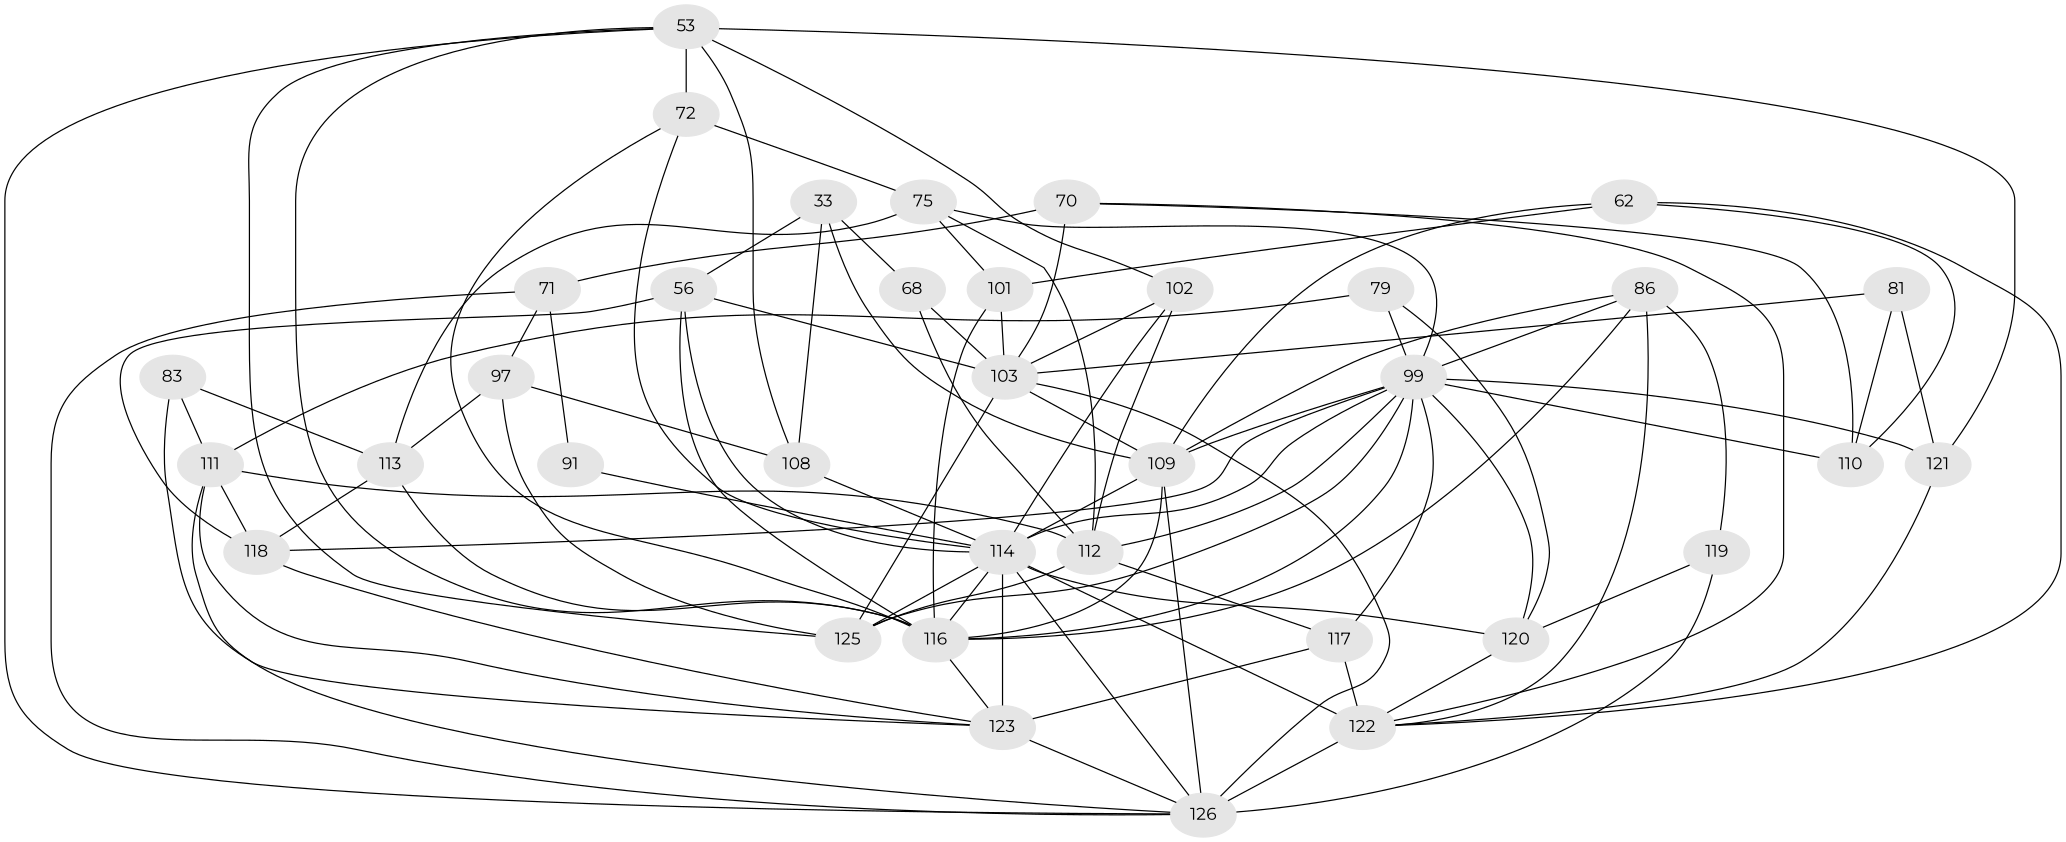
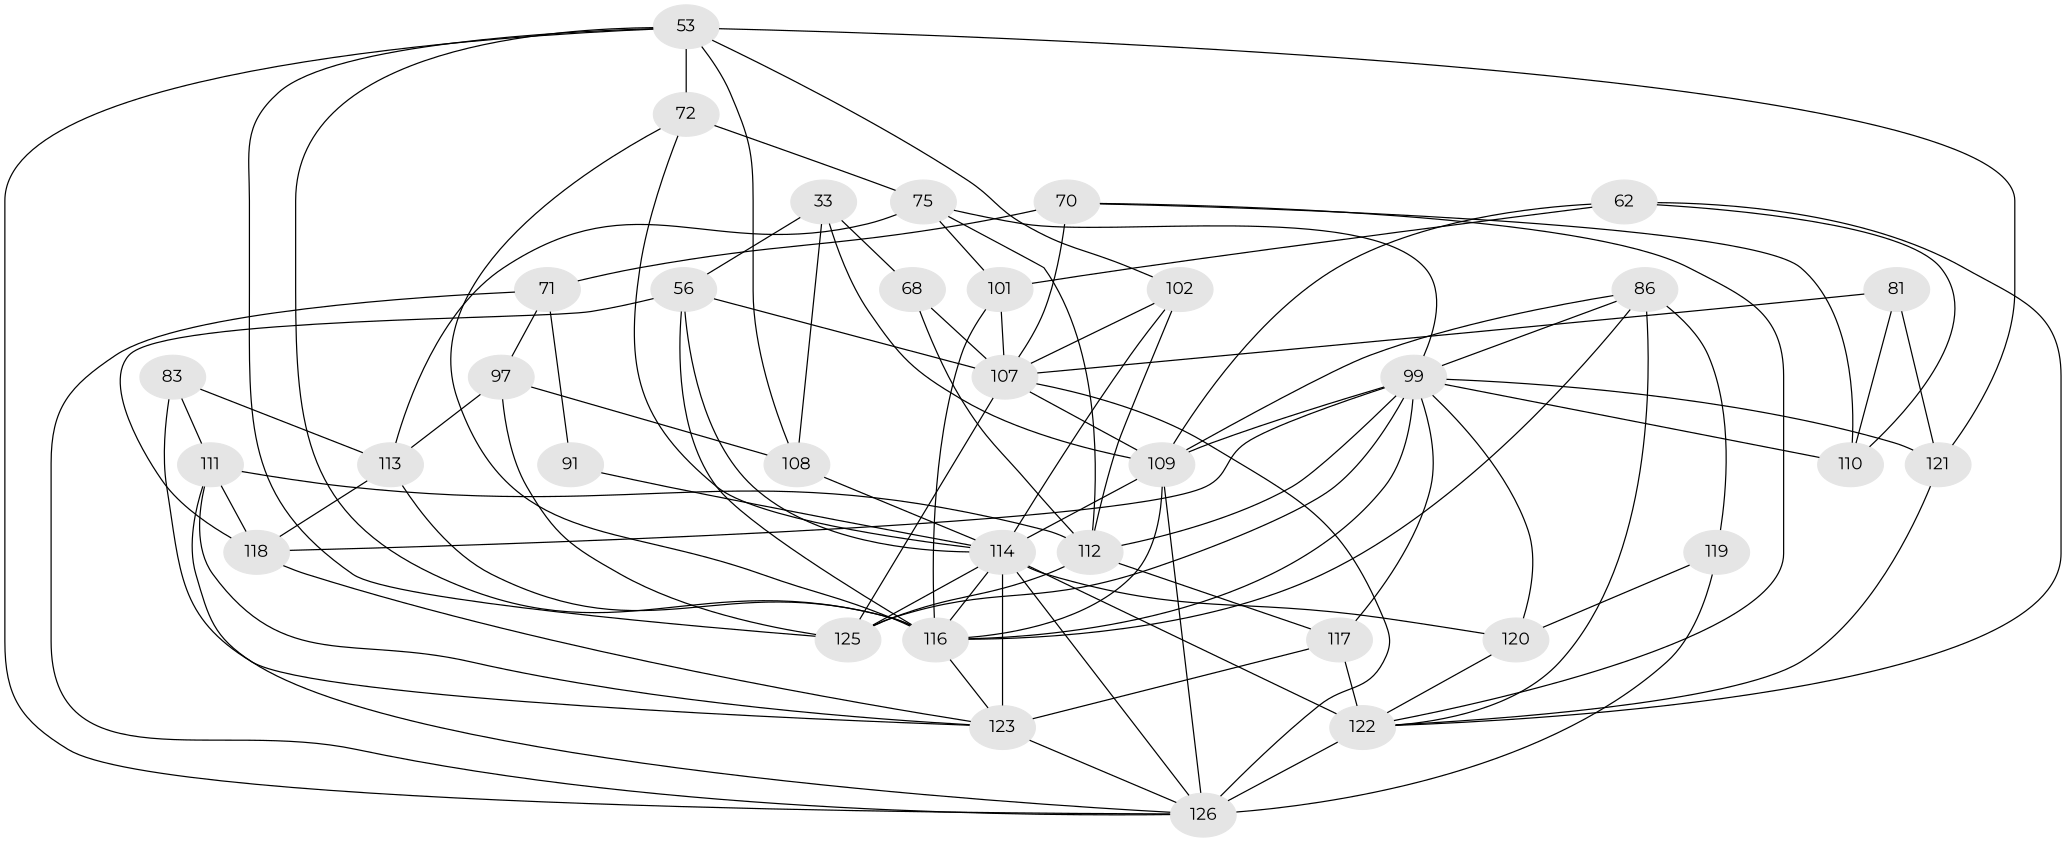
(1381, 290) -> none
(1005, 377) -> (1005, 377)
(1222, 498) -> none
